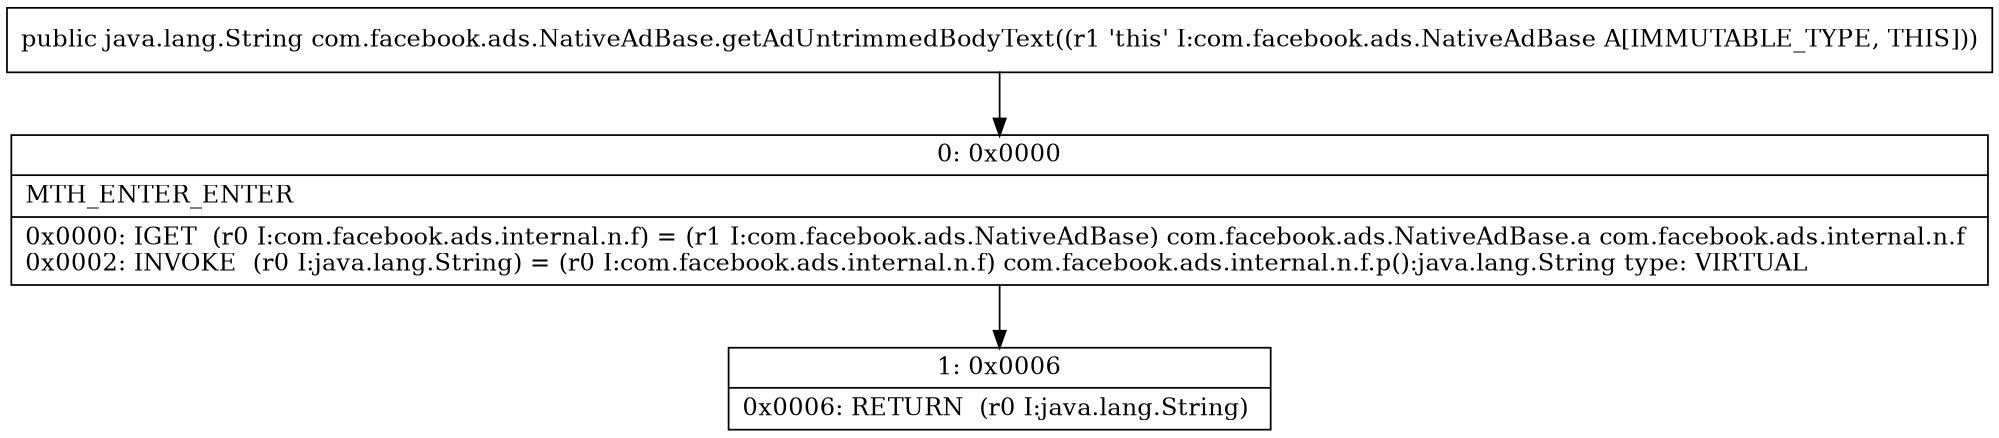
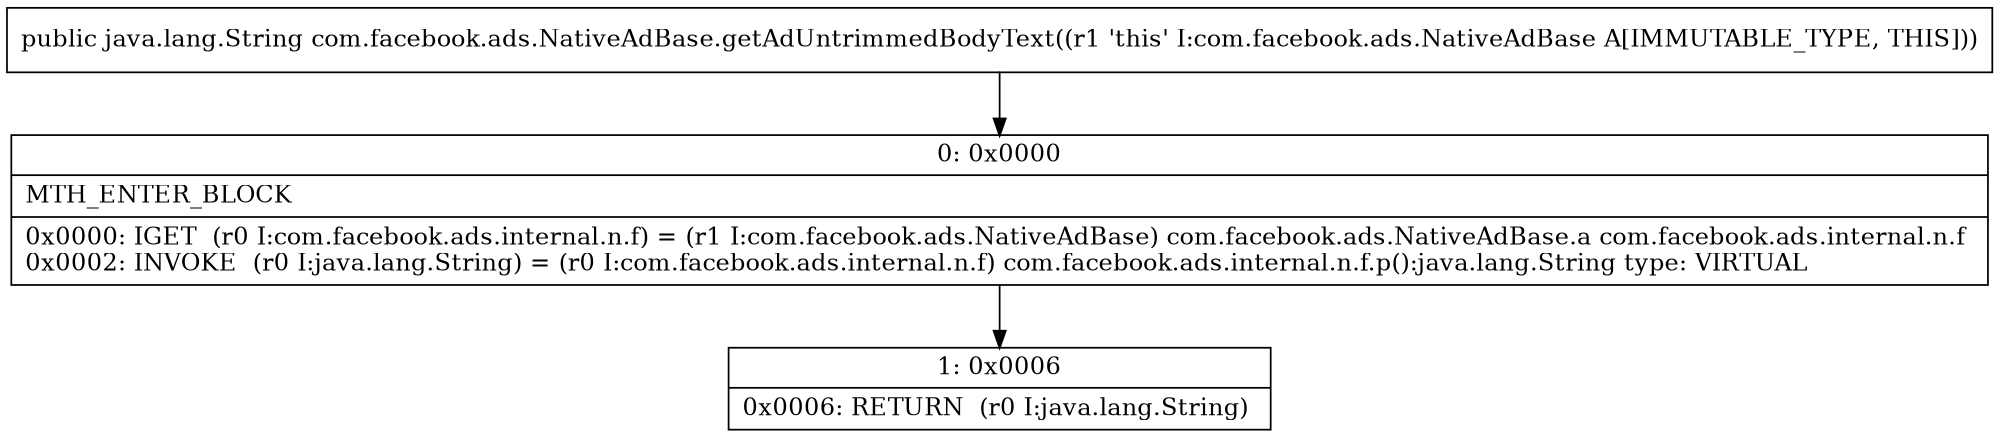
(159, 195) -> (159, 195)
